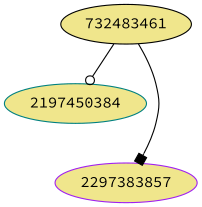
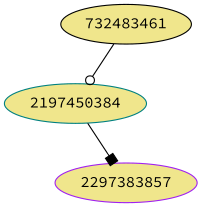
(159, 98) -> (98, 139)
